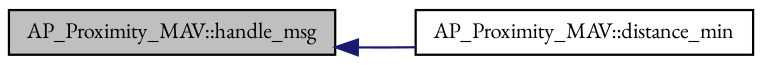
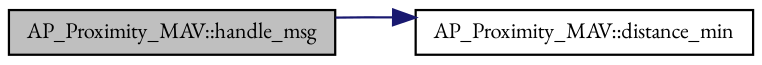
(387, 47) -> (364, 17)
